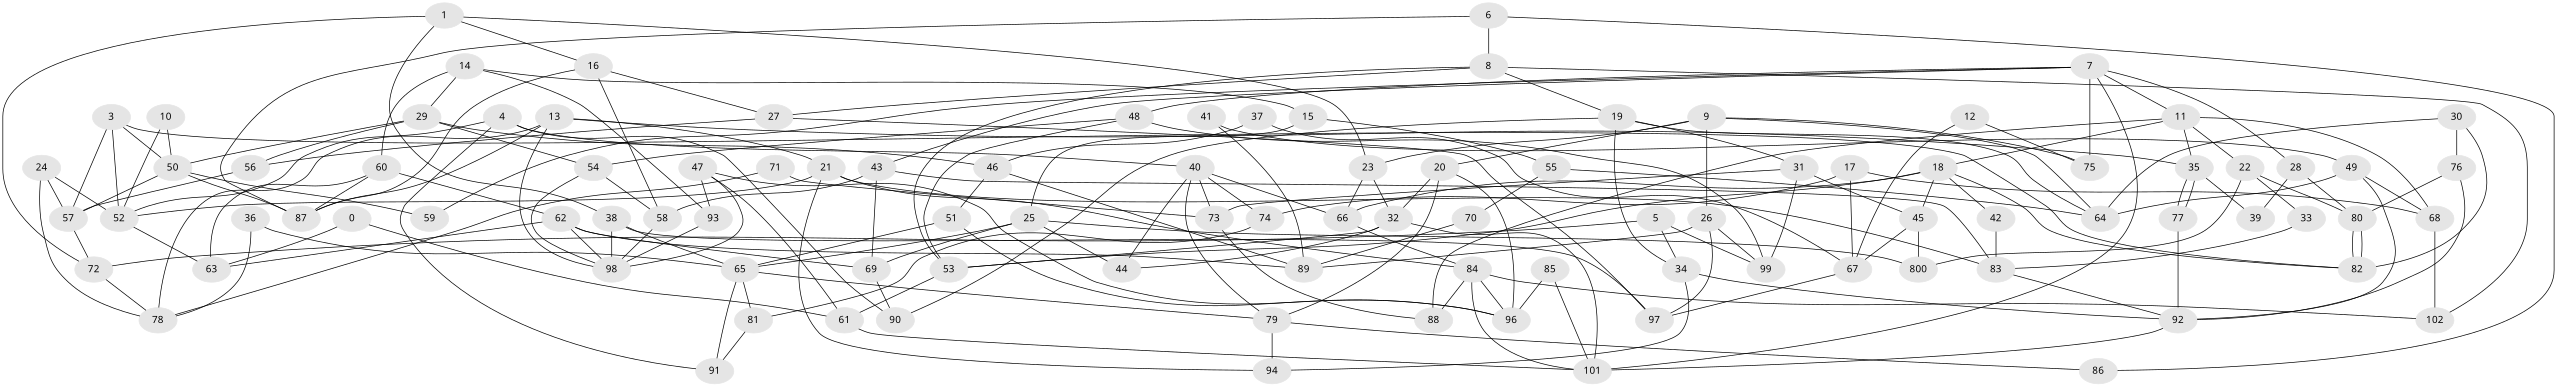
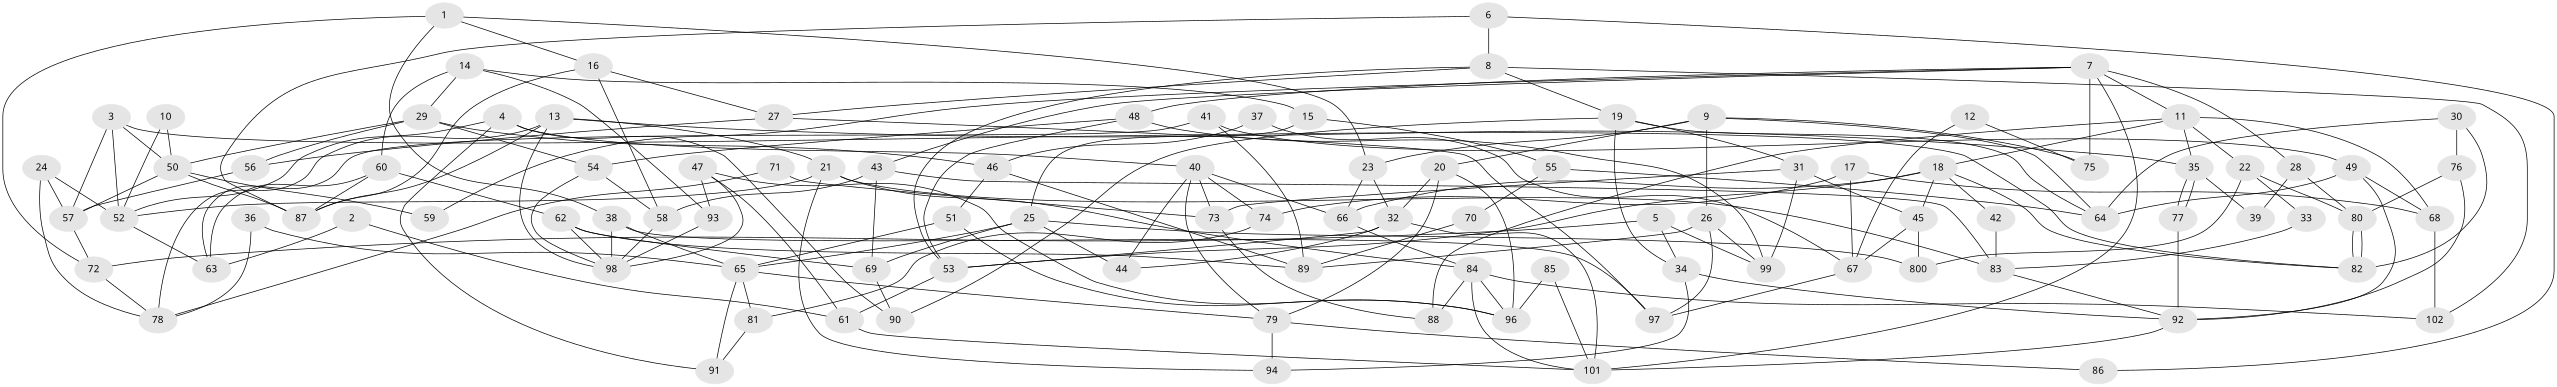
(352, 219) -> (352, 219)
(324, 253) -> (664, 136)
